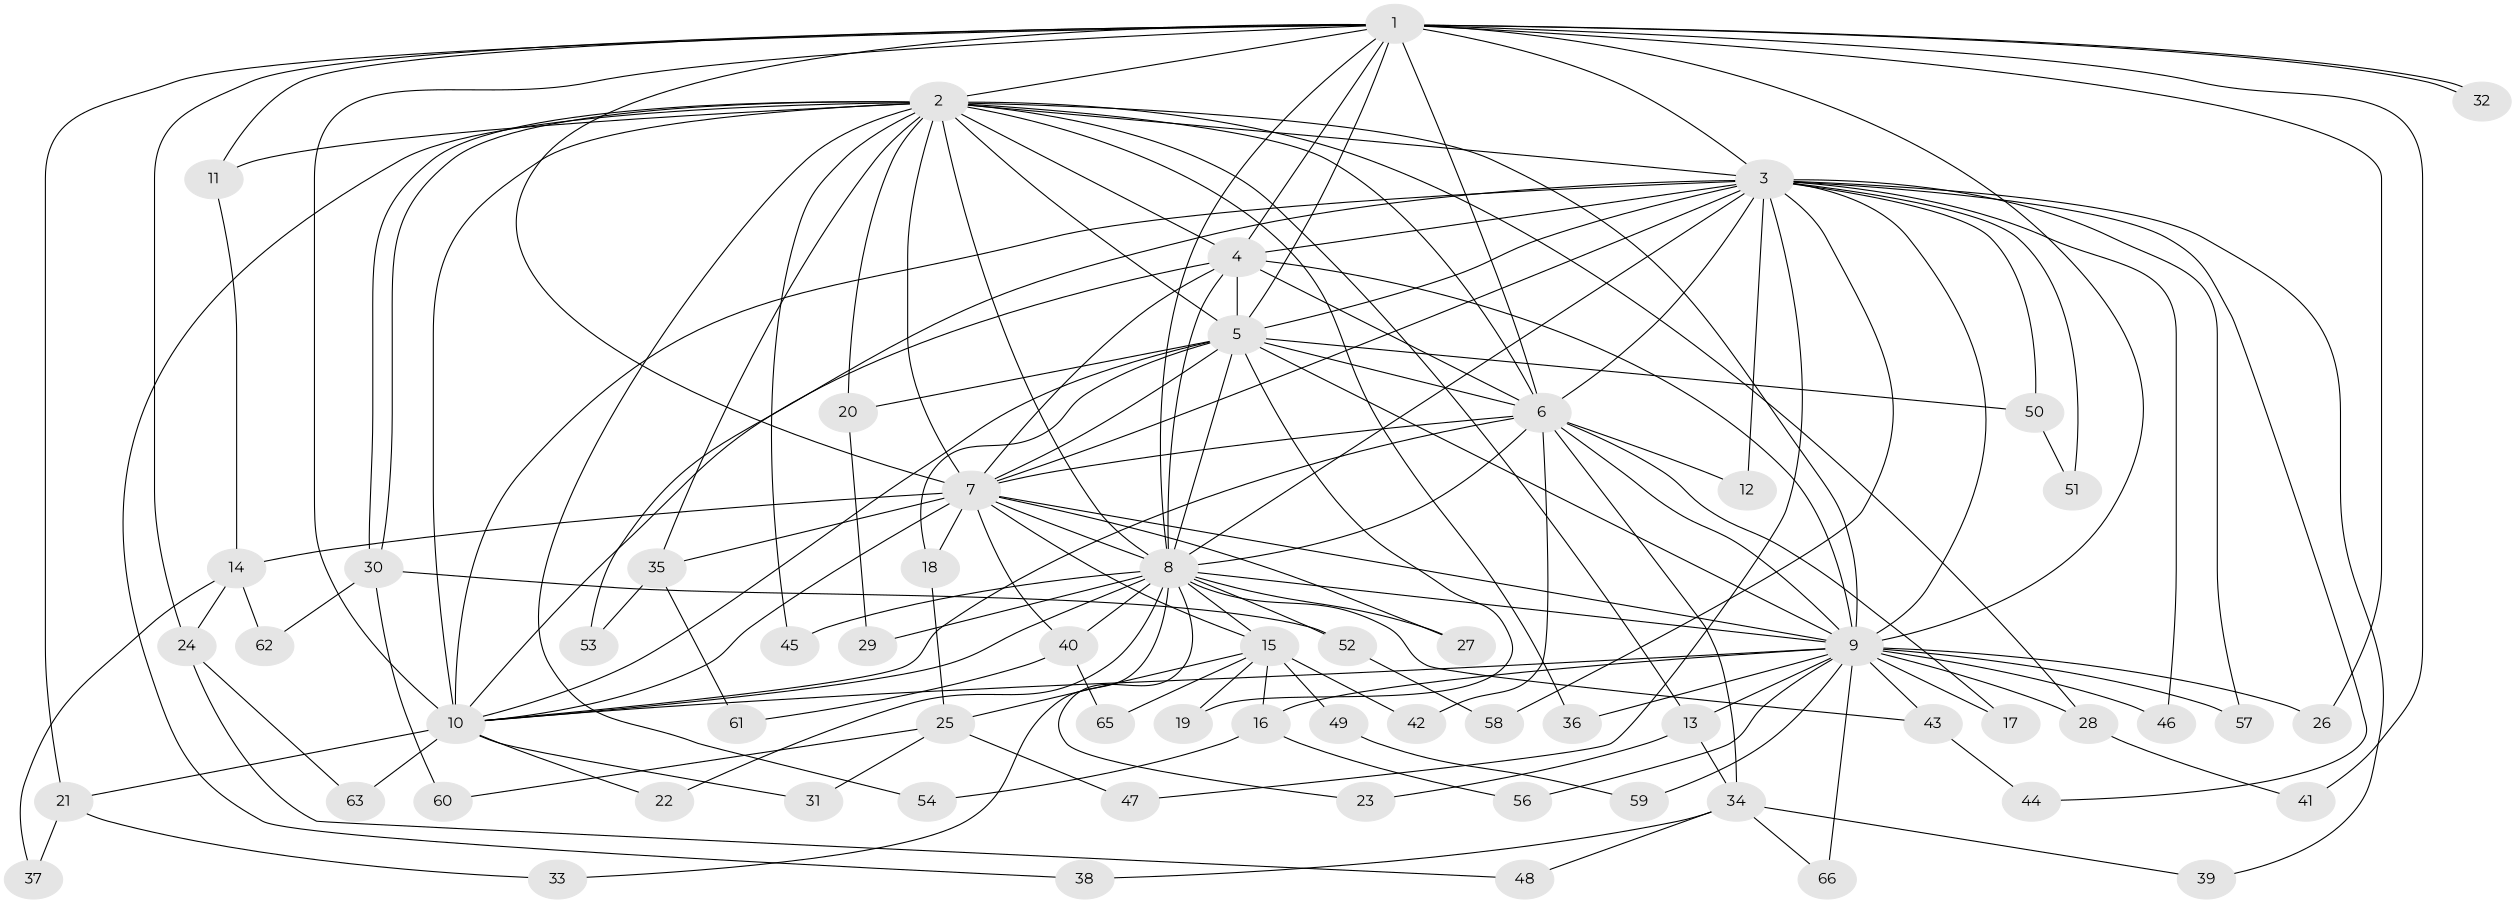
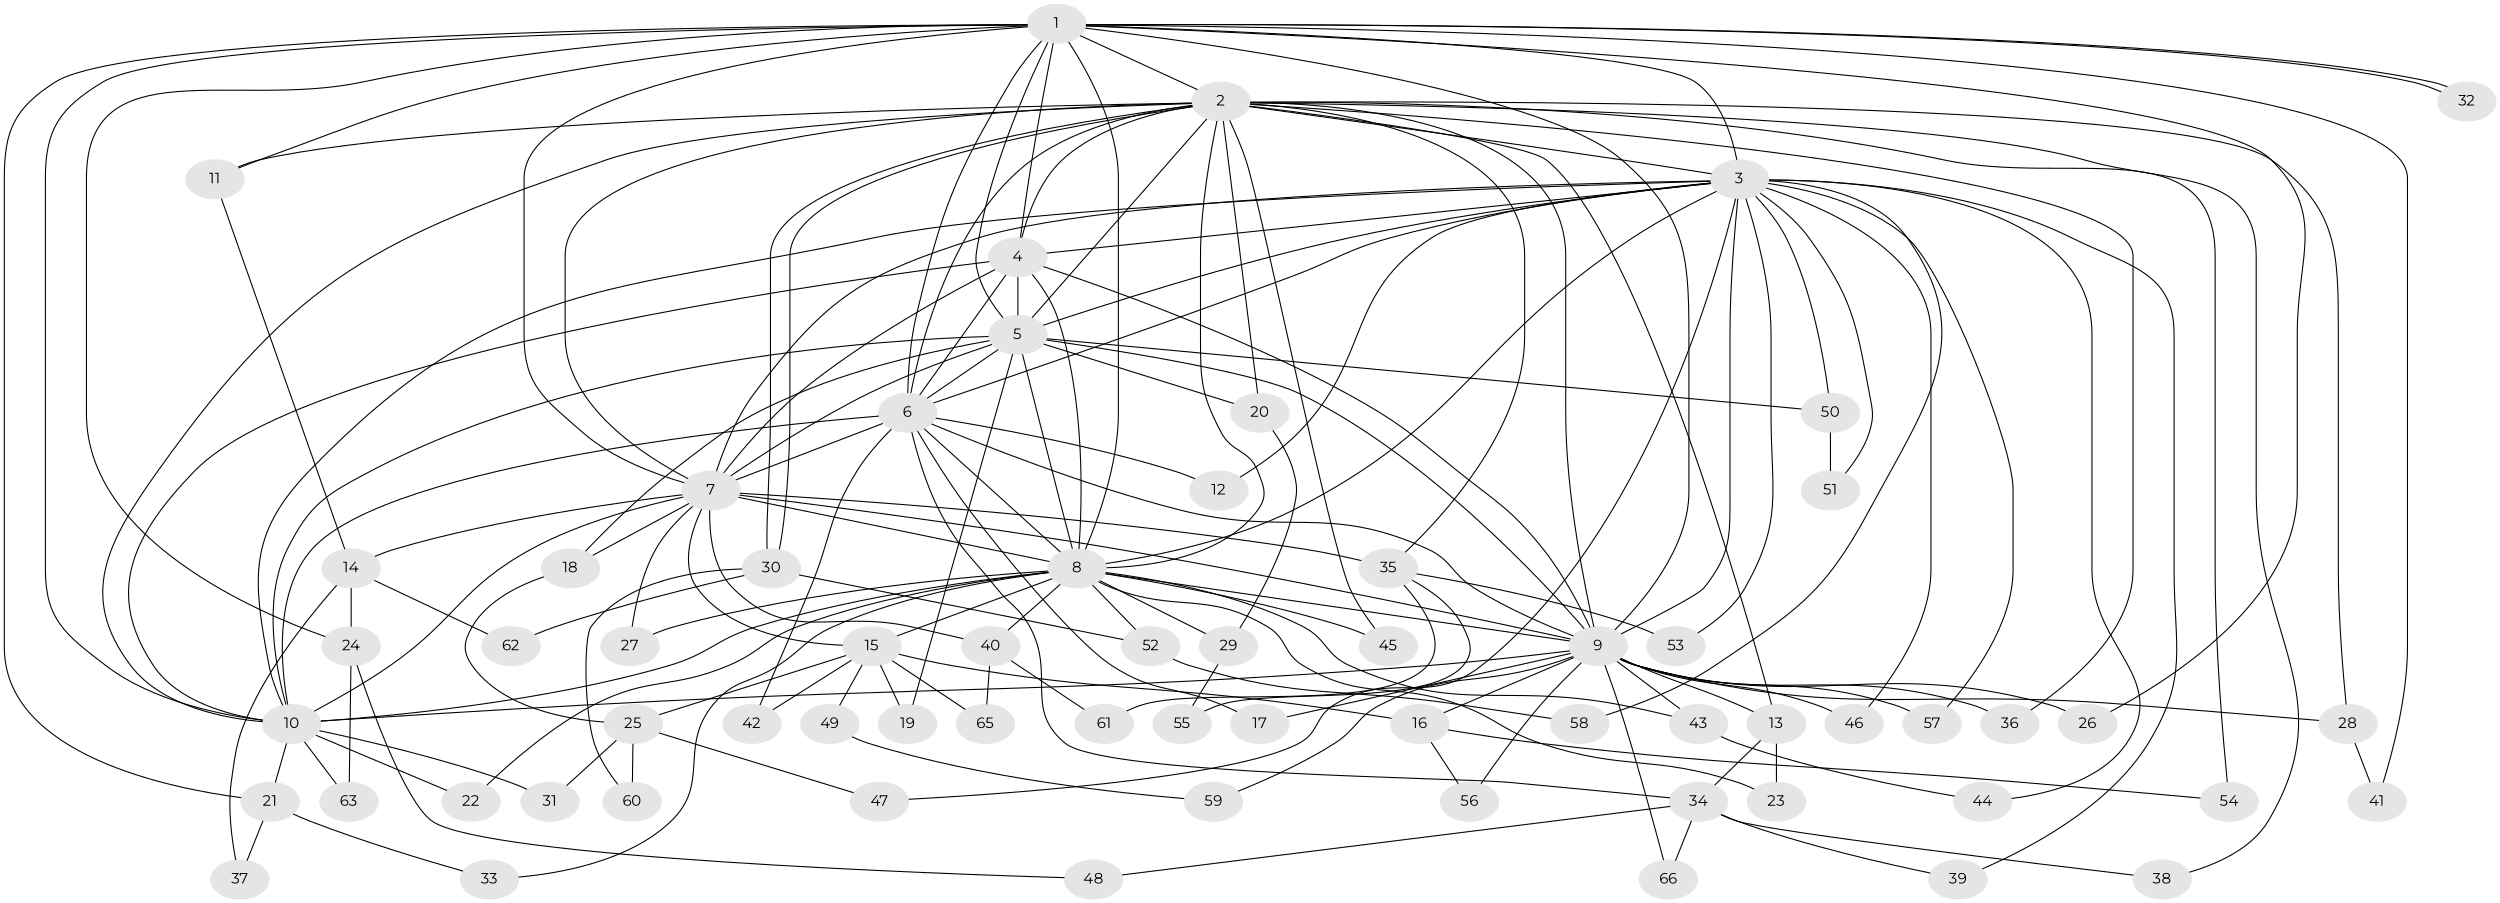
none -> (1182, 724)
